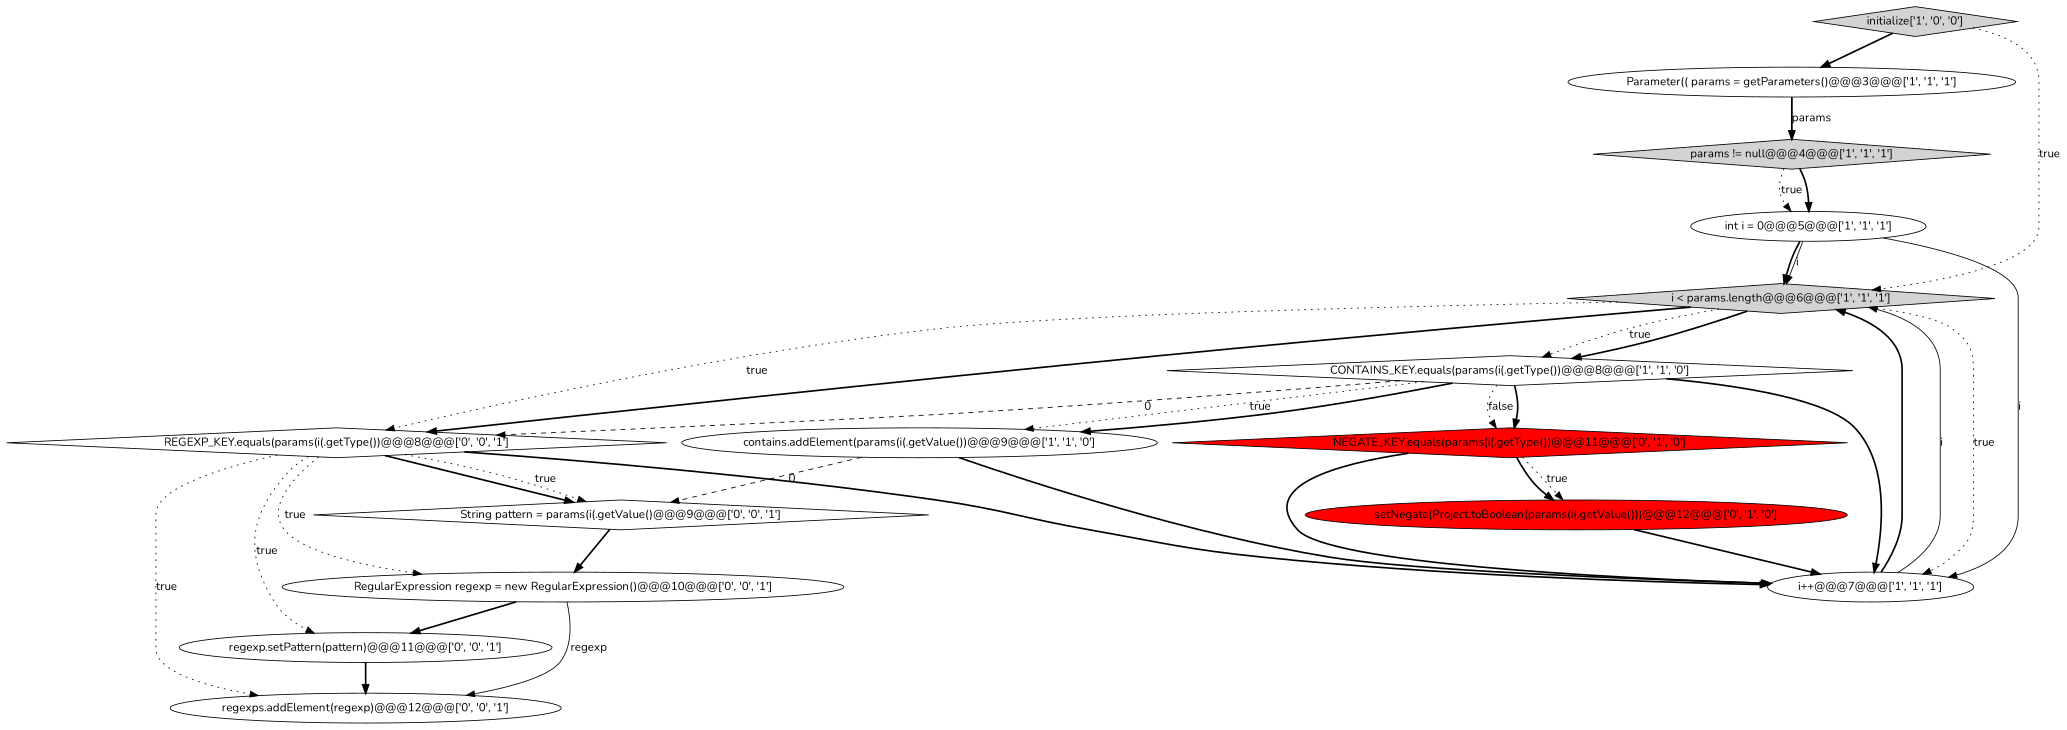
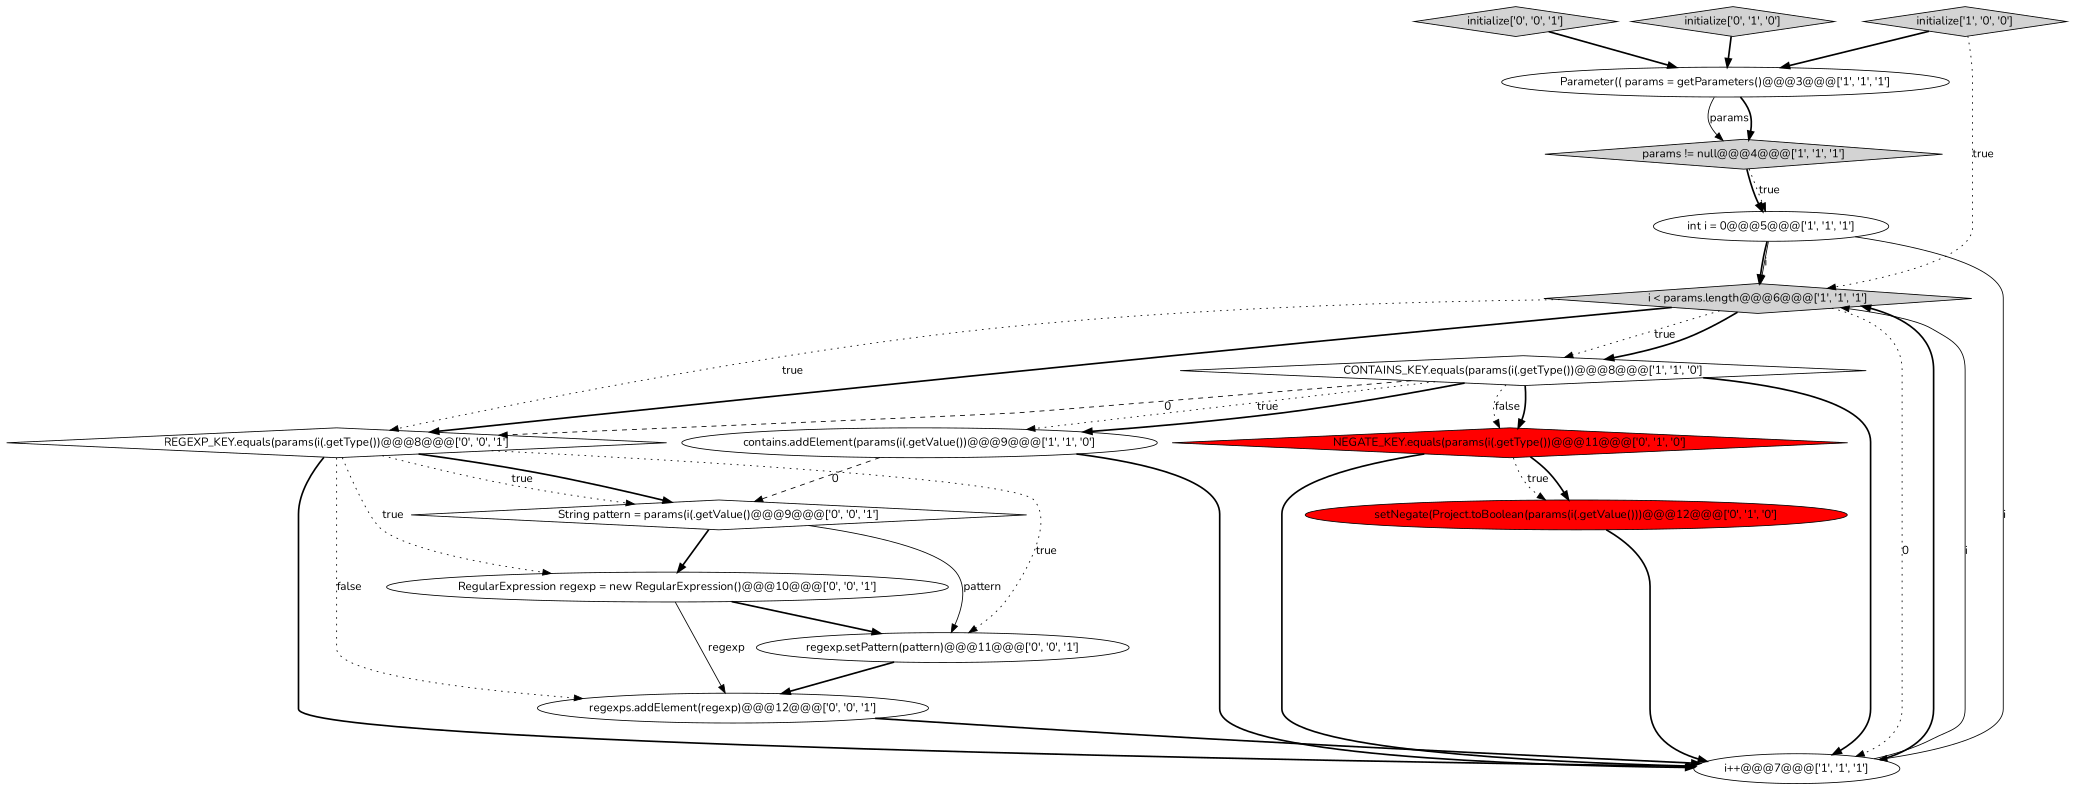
none -> (1516, 22)
none -> (1733, 22)
(1984, 443) -> (1906, 551)
none -> (912, 548)
(167, 587) -> (349, 587)
none -> (1263, 742)
